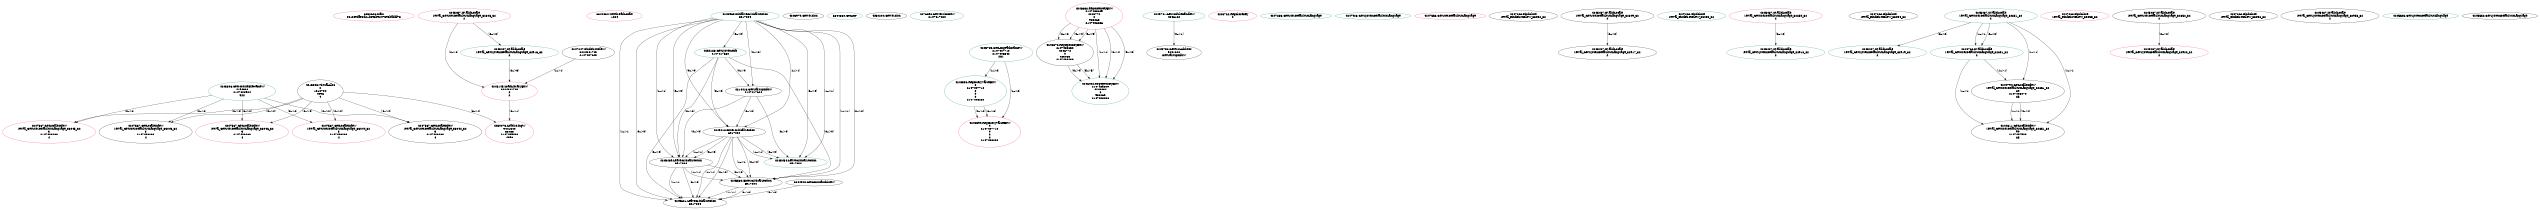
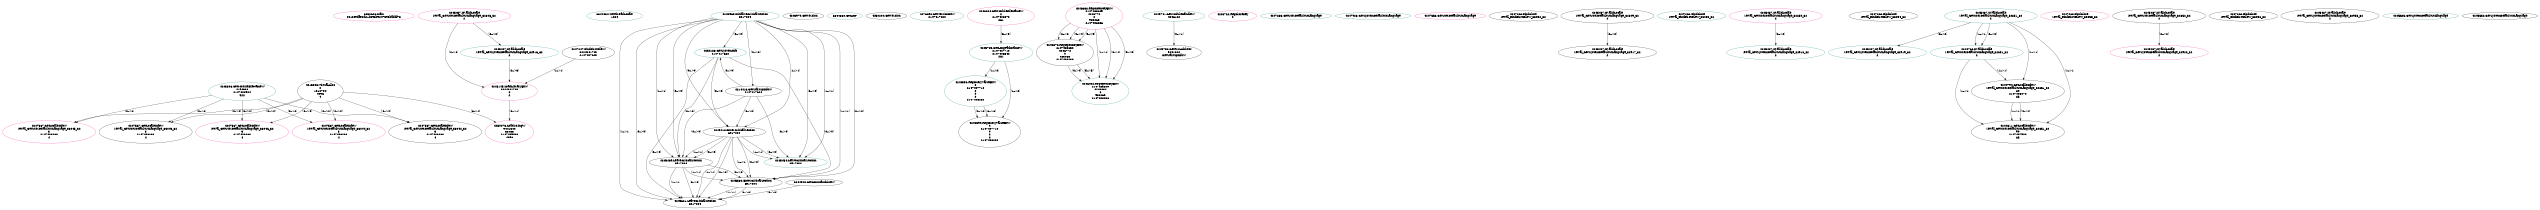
(615, 16) -> (615, 16)
none -> (1001, 16)
(736, 71) -> (728, 76)
(990, 132) -> (990, 132)
